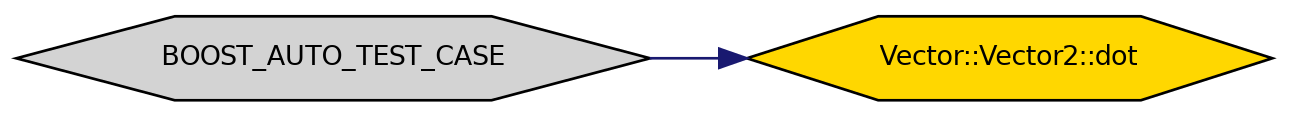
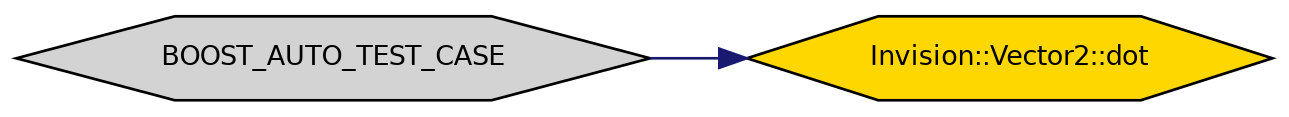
(1010, 58) -> (1010, 58)
